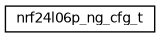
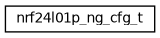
(80, 19) -> (80, 19)
